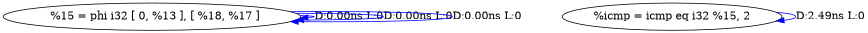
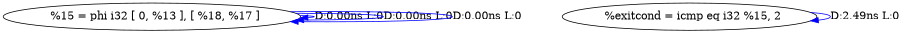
(672, 17) -> (690, 17)
